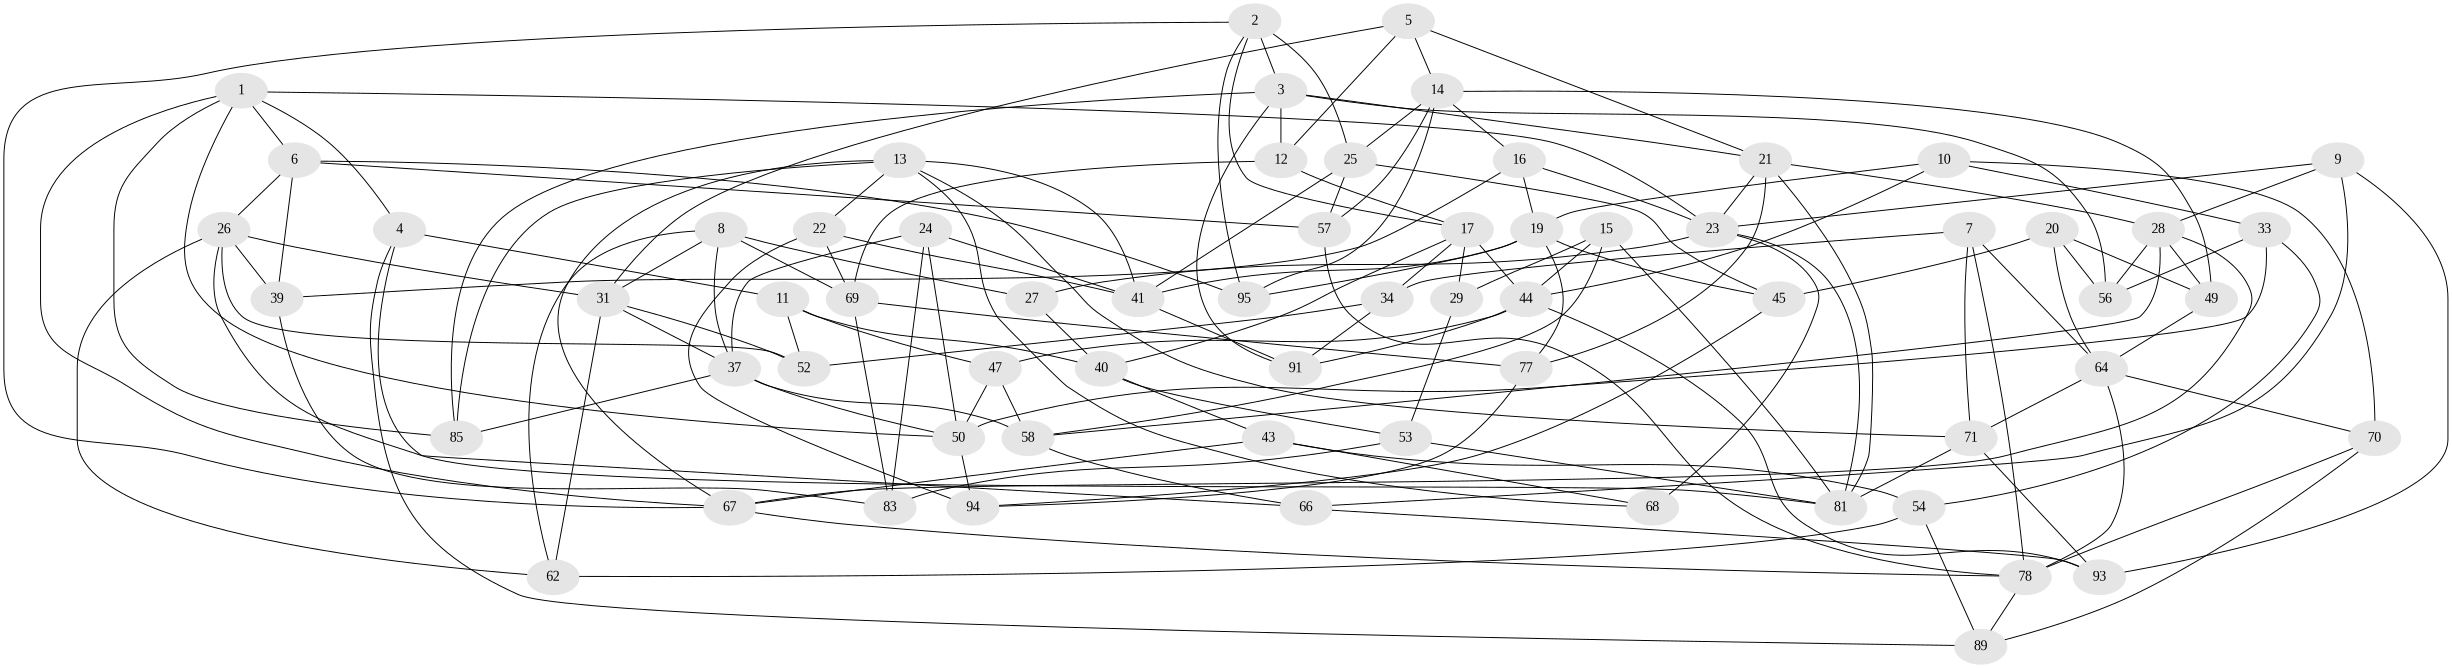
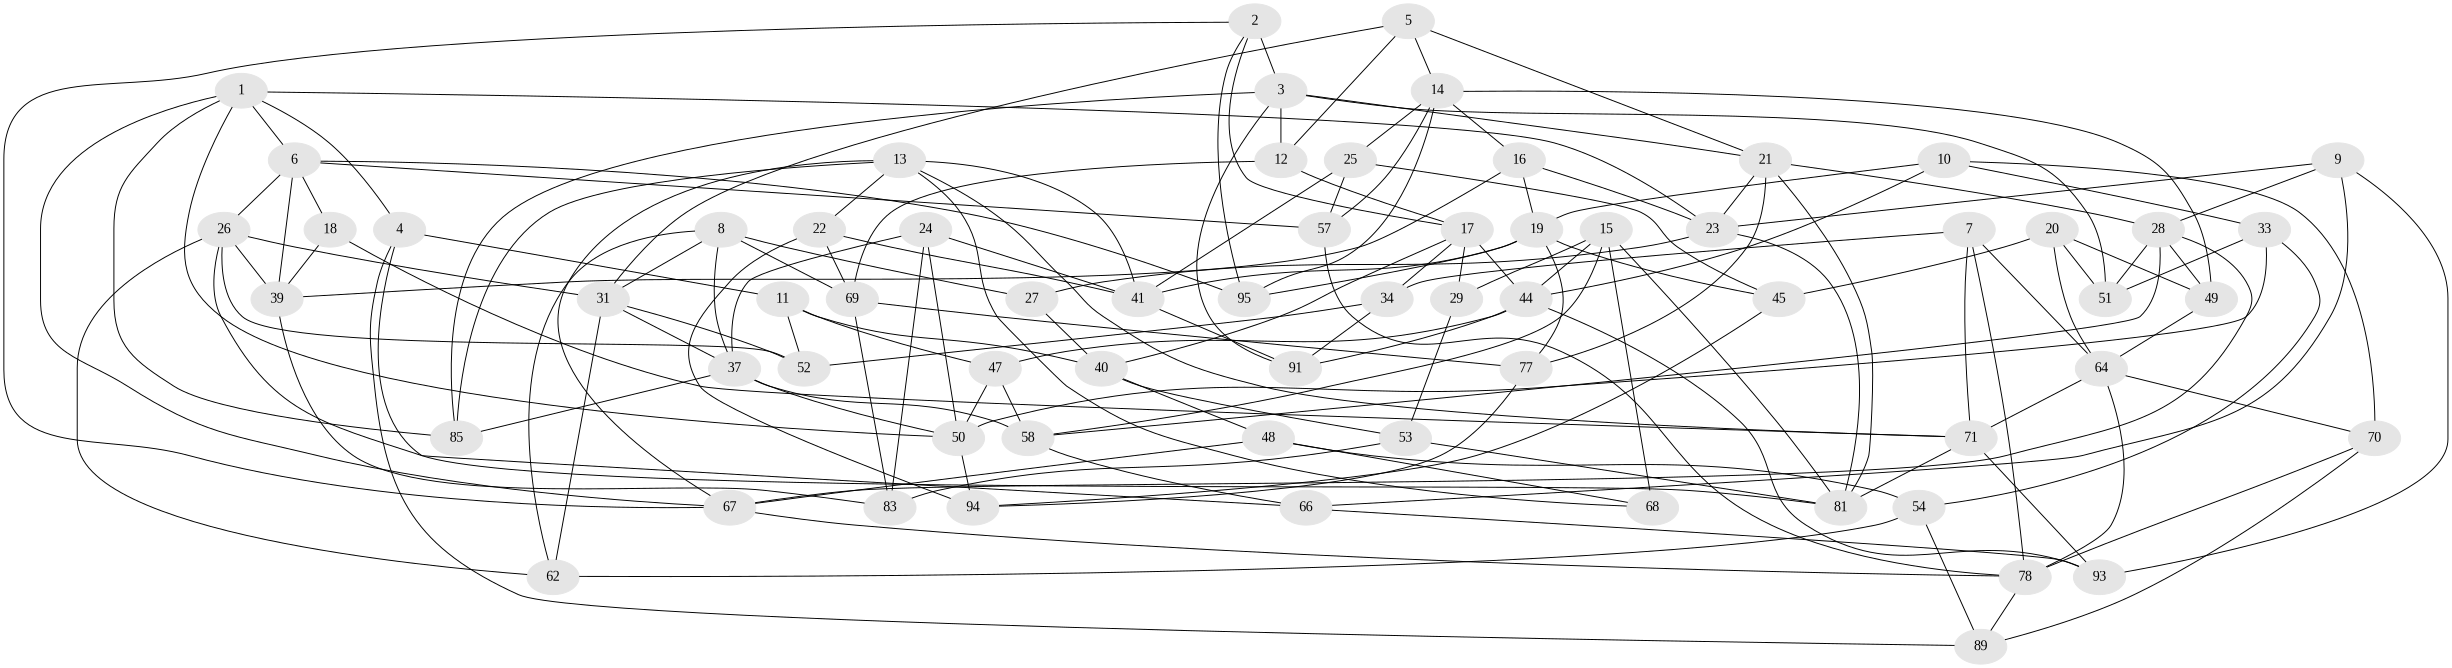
(1321, 81) -> none
none -> (330, 230)
(2105, 299) -> (2105, 299)
(1795, 355) -> (1629, 369)
(1268, 438) -> (1268, 438)
